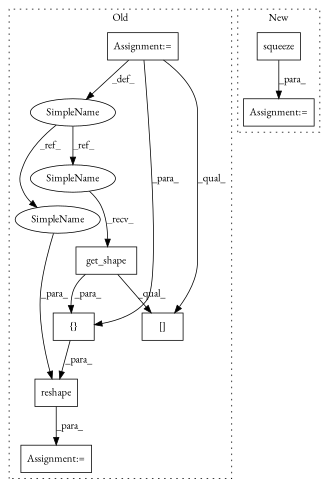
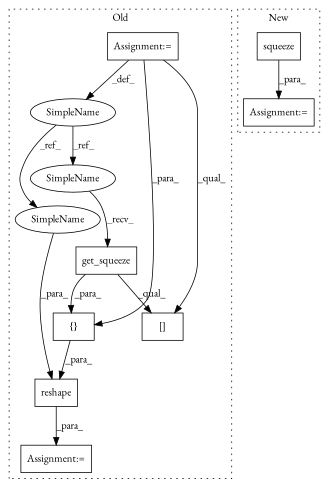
(106, 261) -> (106, 261)
